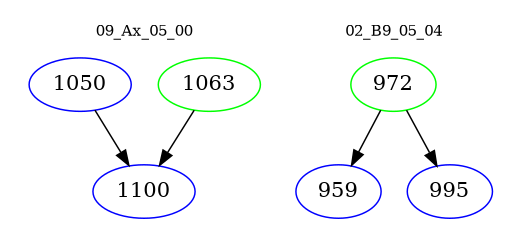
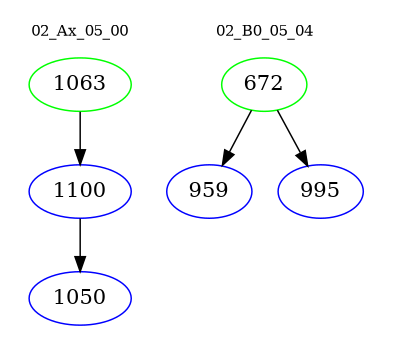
(145, 32) -> (80, 32)
(394, 32) -> (265, 32)
(393, 85) -> (264, 85)
(108, 131) -> (80, 238)
